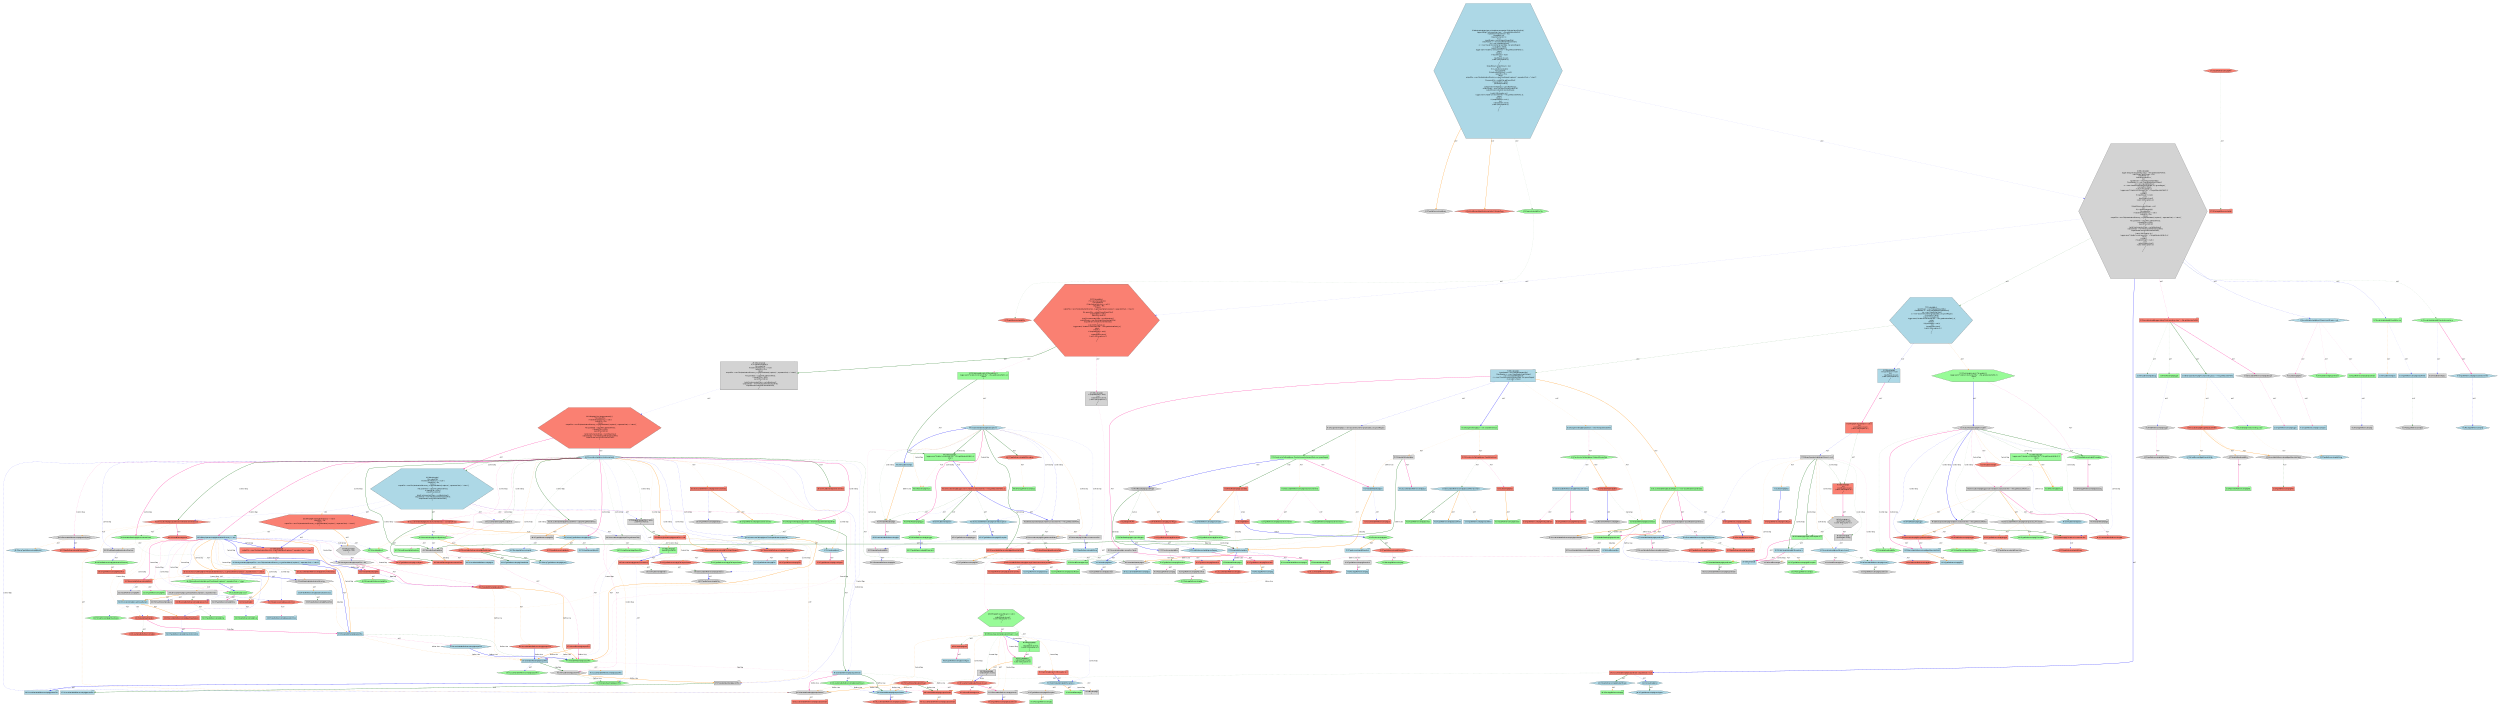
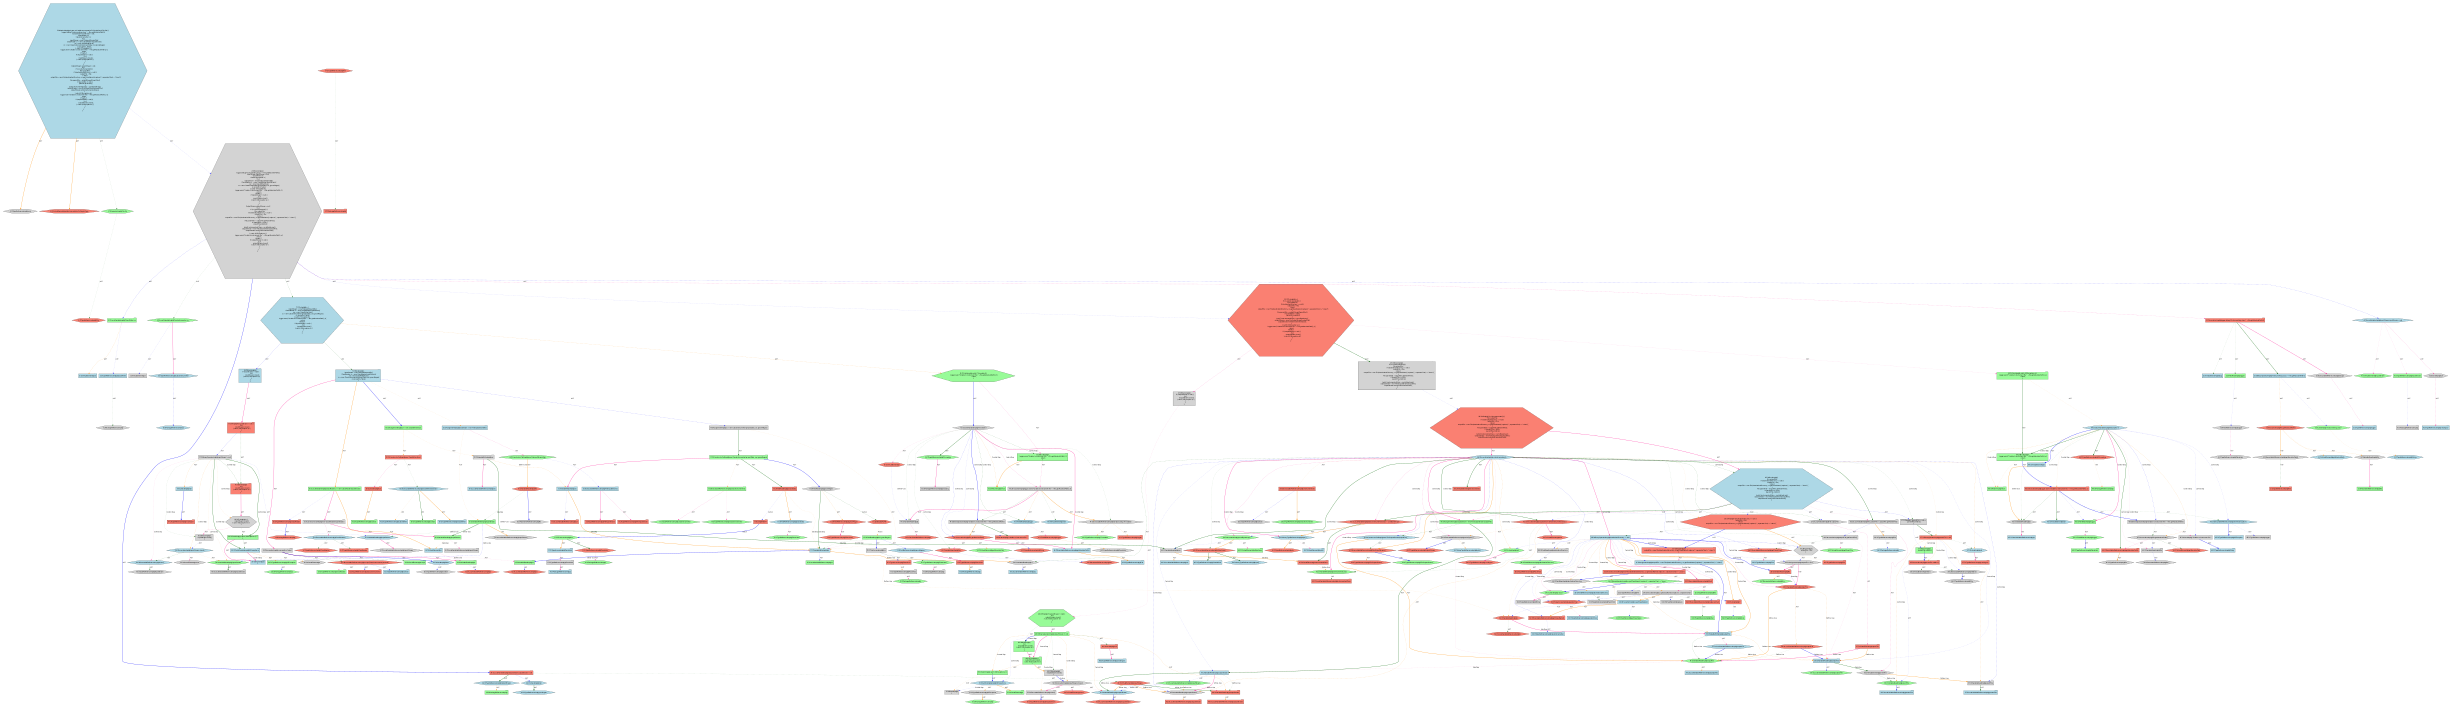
(1885, 550) -> (951, 550)
(377, 565) -> (1320, 567)
(1053, 673) -> (992, 673)
(972, 683) -> (1068, 683)
(1041, 702) -> (983, 702)
